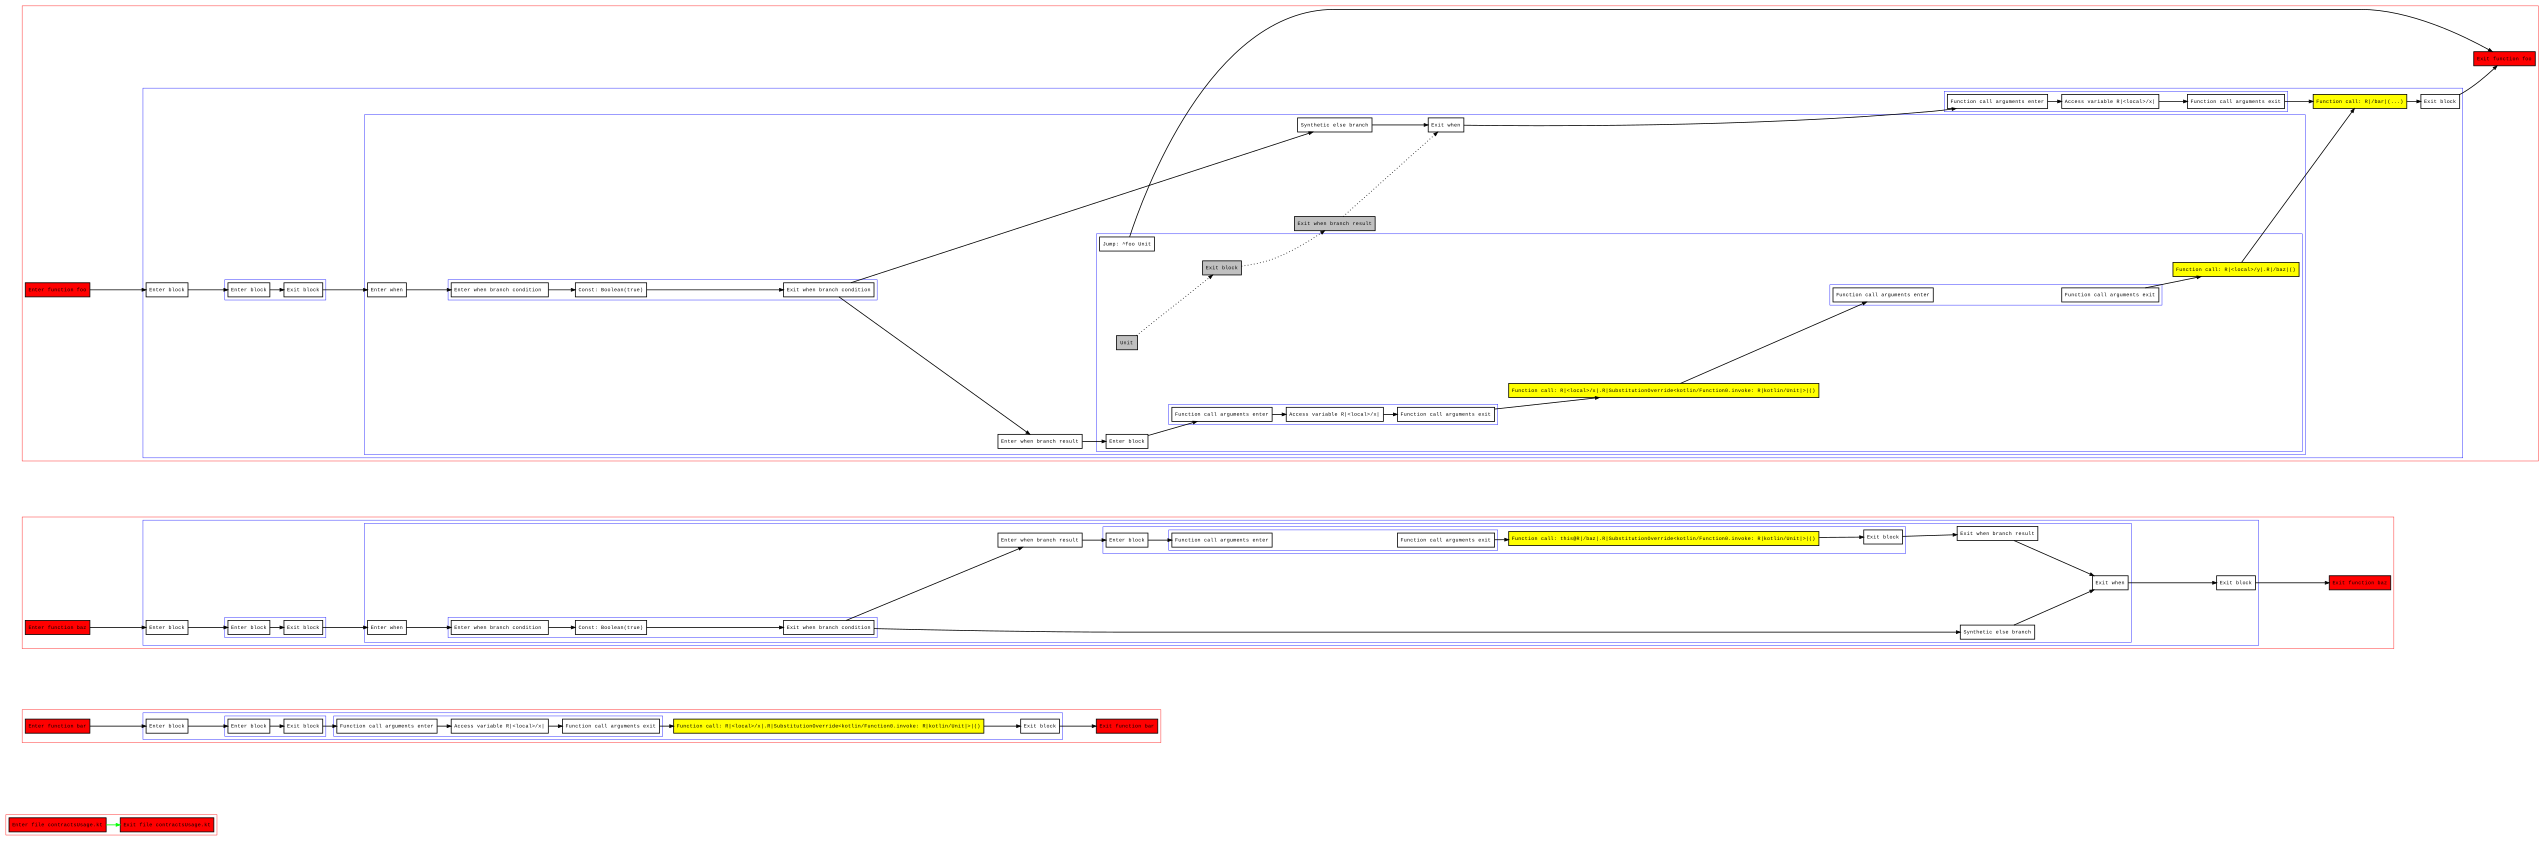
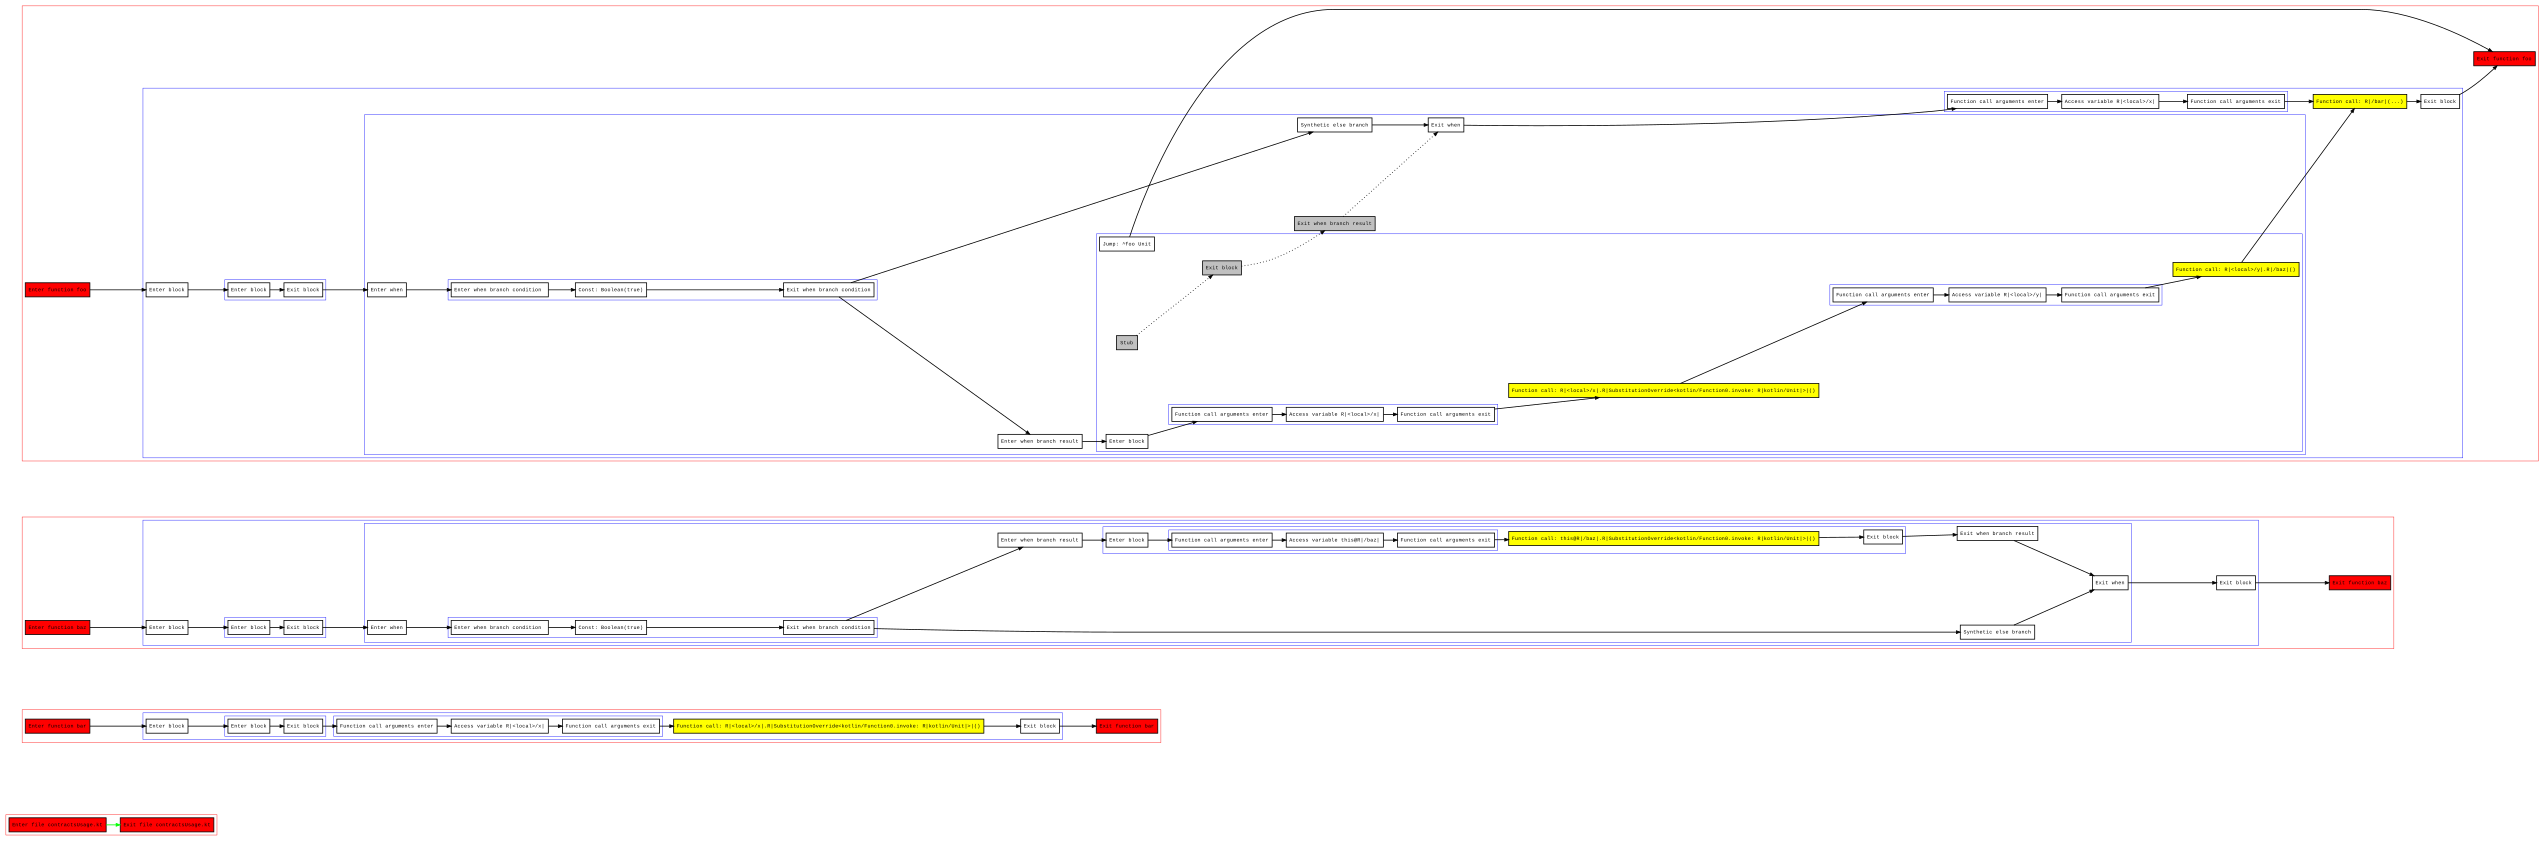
none -> (1998, 295)
(1127, 343) -> (1127, 343)
none -> (1335, 540)
